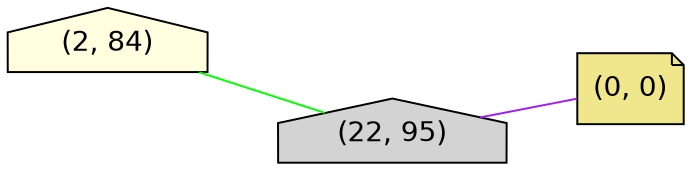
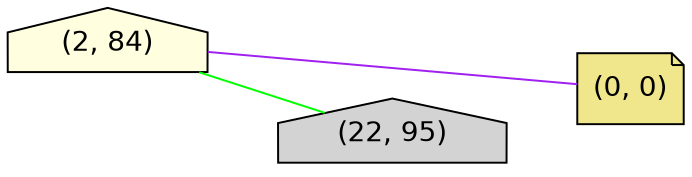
(528, 108) -> (393, 68)
